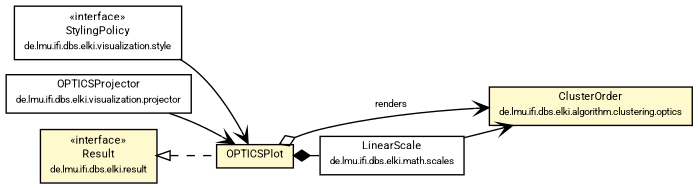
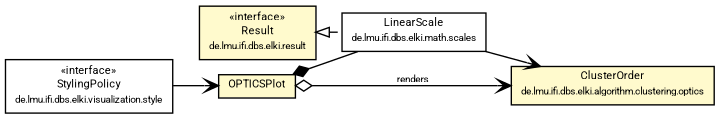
(98, 94) -> none
(193, 156) -> (335, 32)
